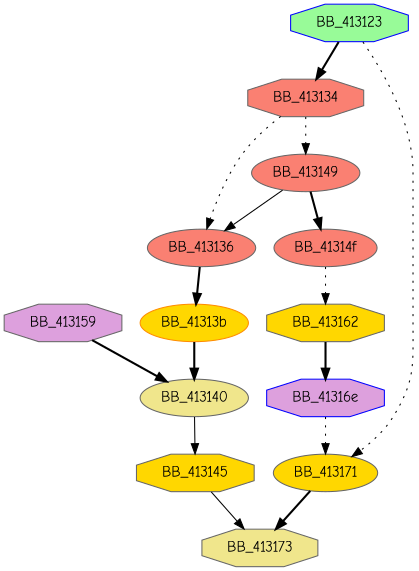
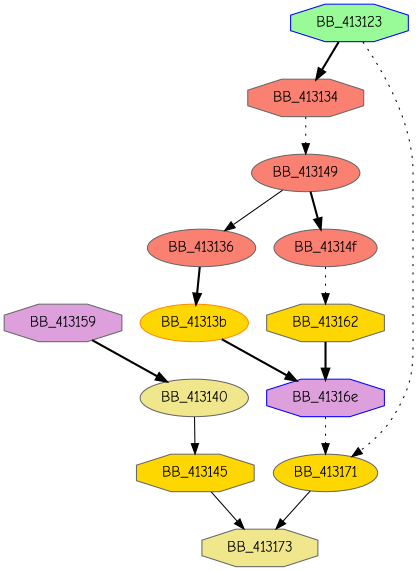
(237, 162) -> none
(194, 355) -> (254, 357)
(297, 506) -> (297, 506)
